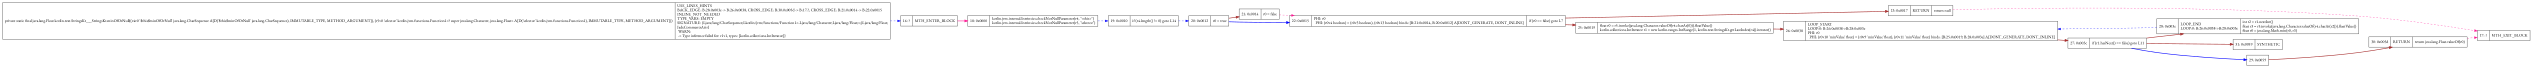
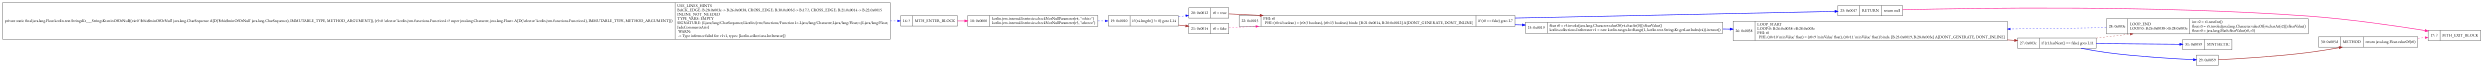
(2214, 10) -> (2164, 10)
(1725, 15) -> (1675, 15)
(1233, 18) -> (1182, 25)
(1258, 22) -> (1244, 15)
(1569, 25) -> (1519, 25)
(1777, 29) -> (1727, 29)
(2270, 30) -> (2224, 30)
(2164, 36) -> (2113, 36)
(2402, 42) -> (2352, 42)
(2188, 44) -> (2138, 44)
